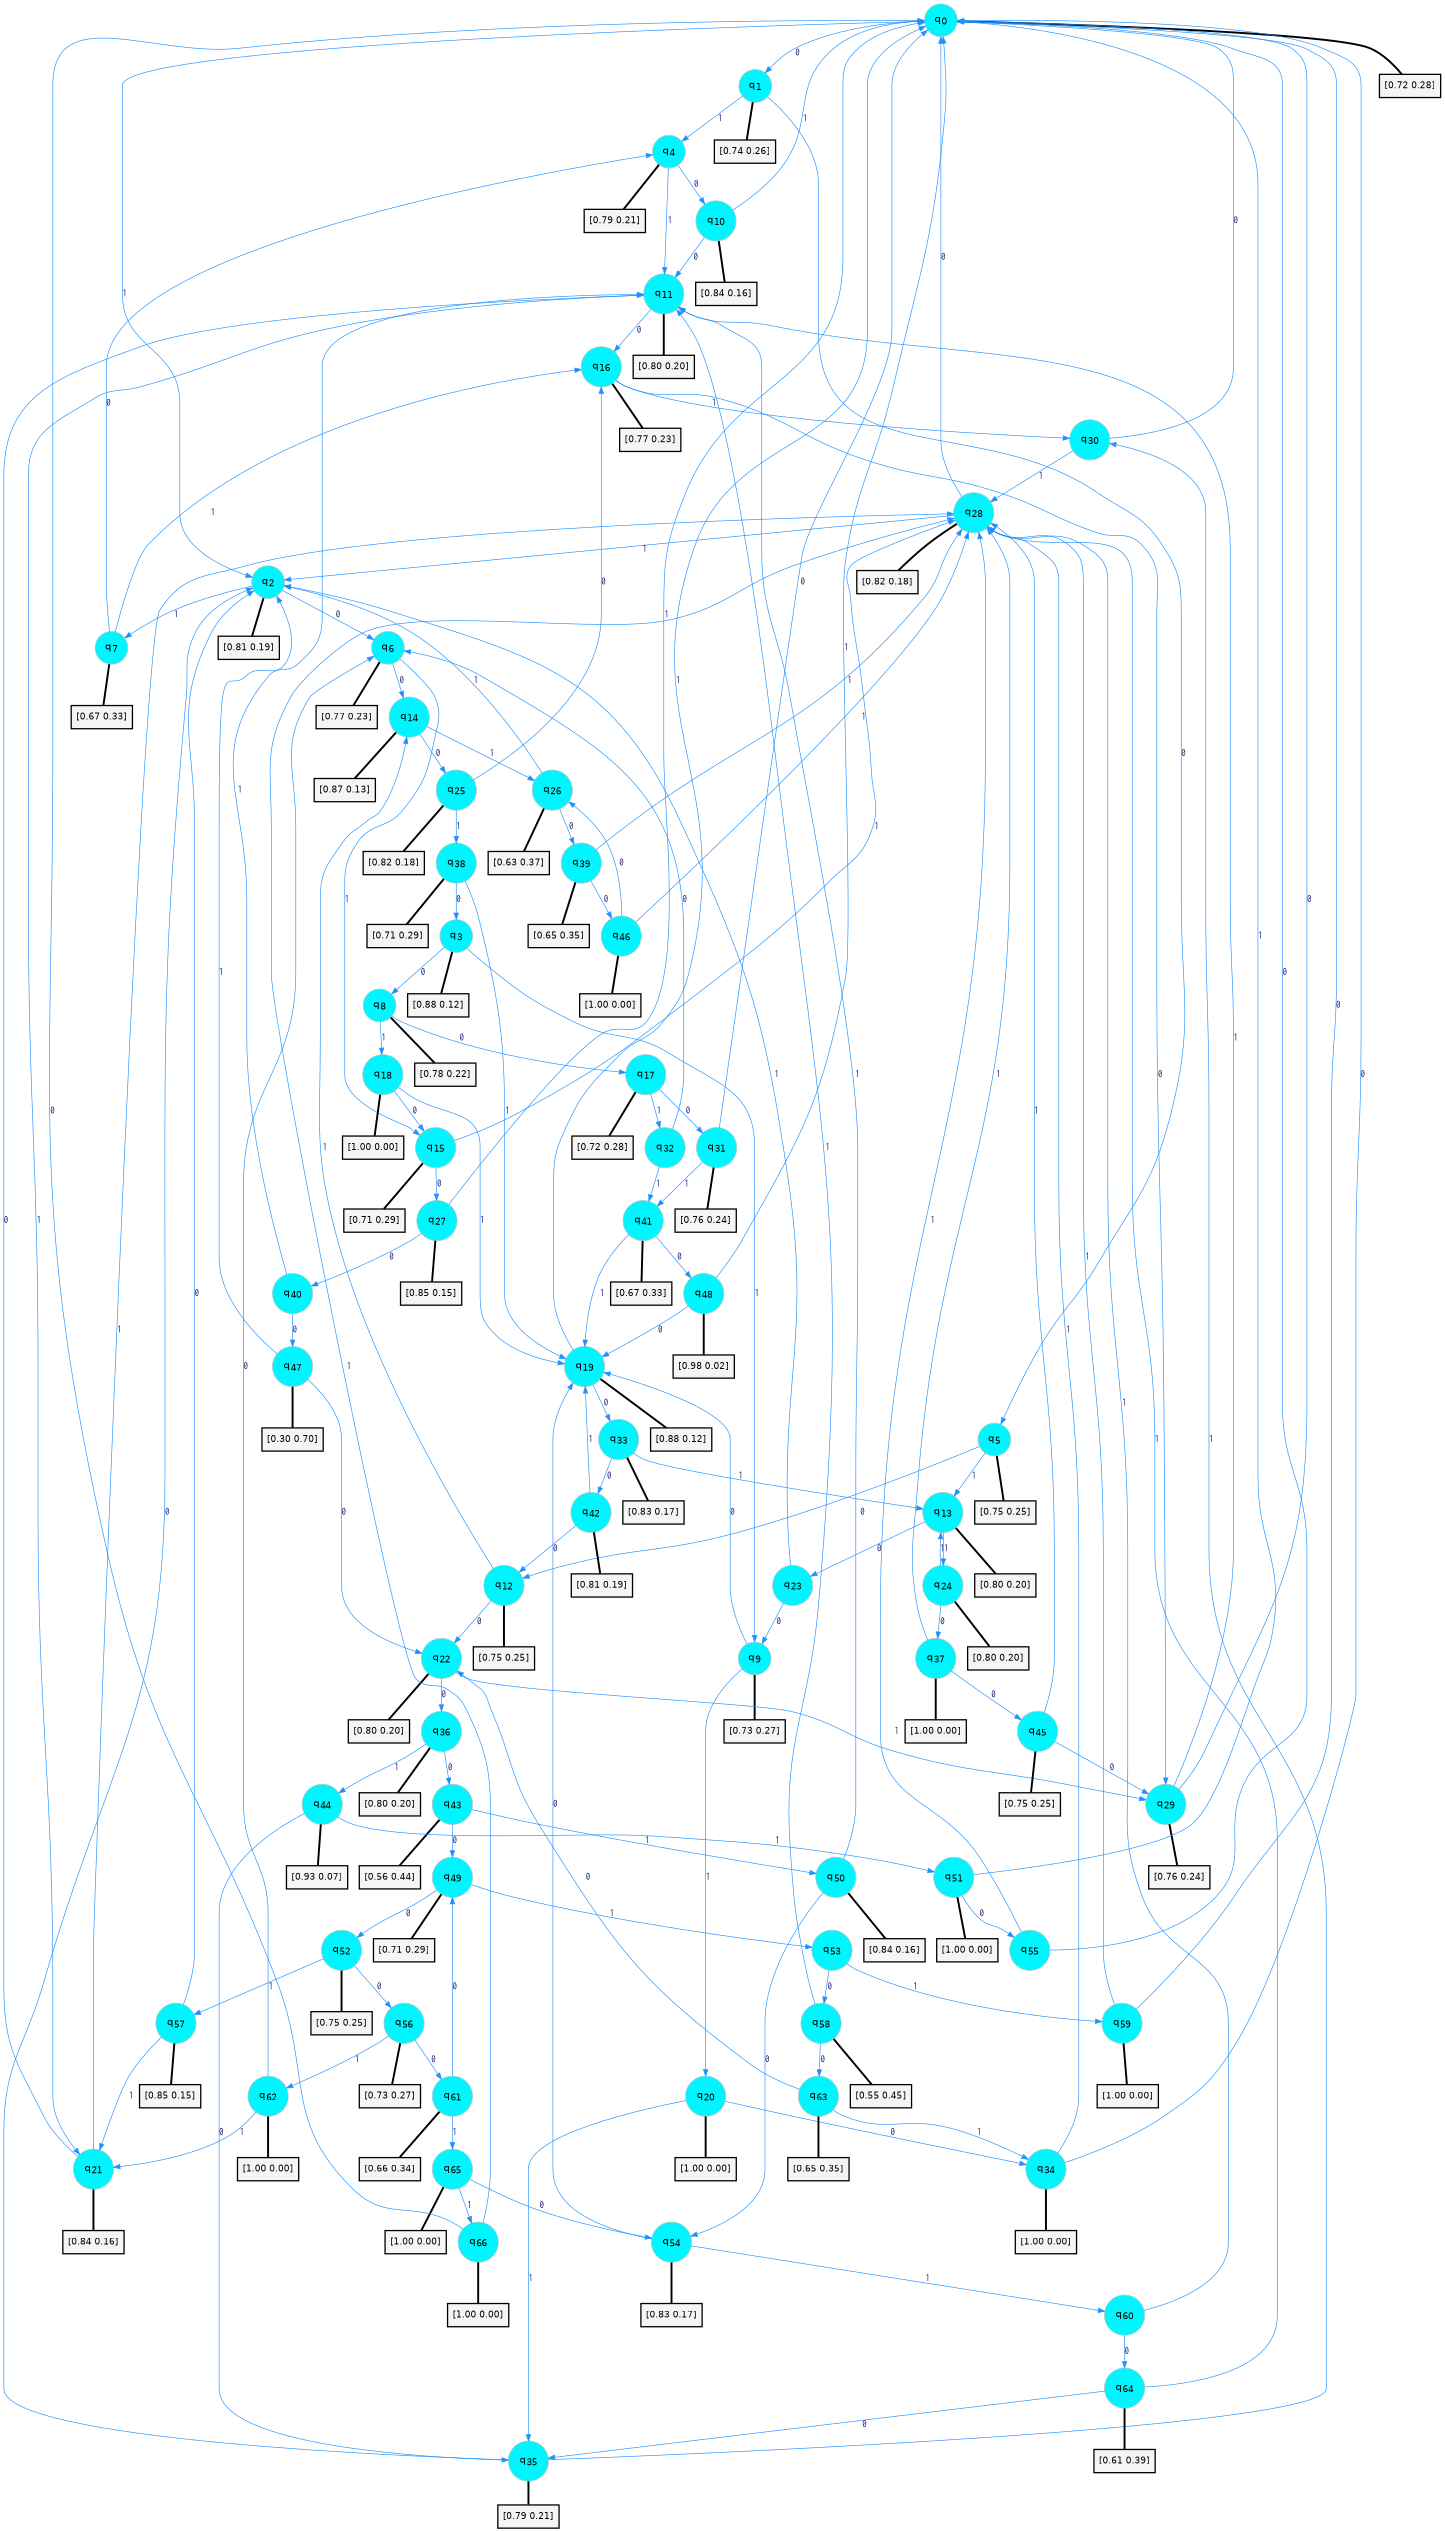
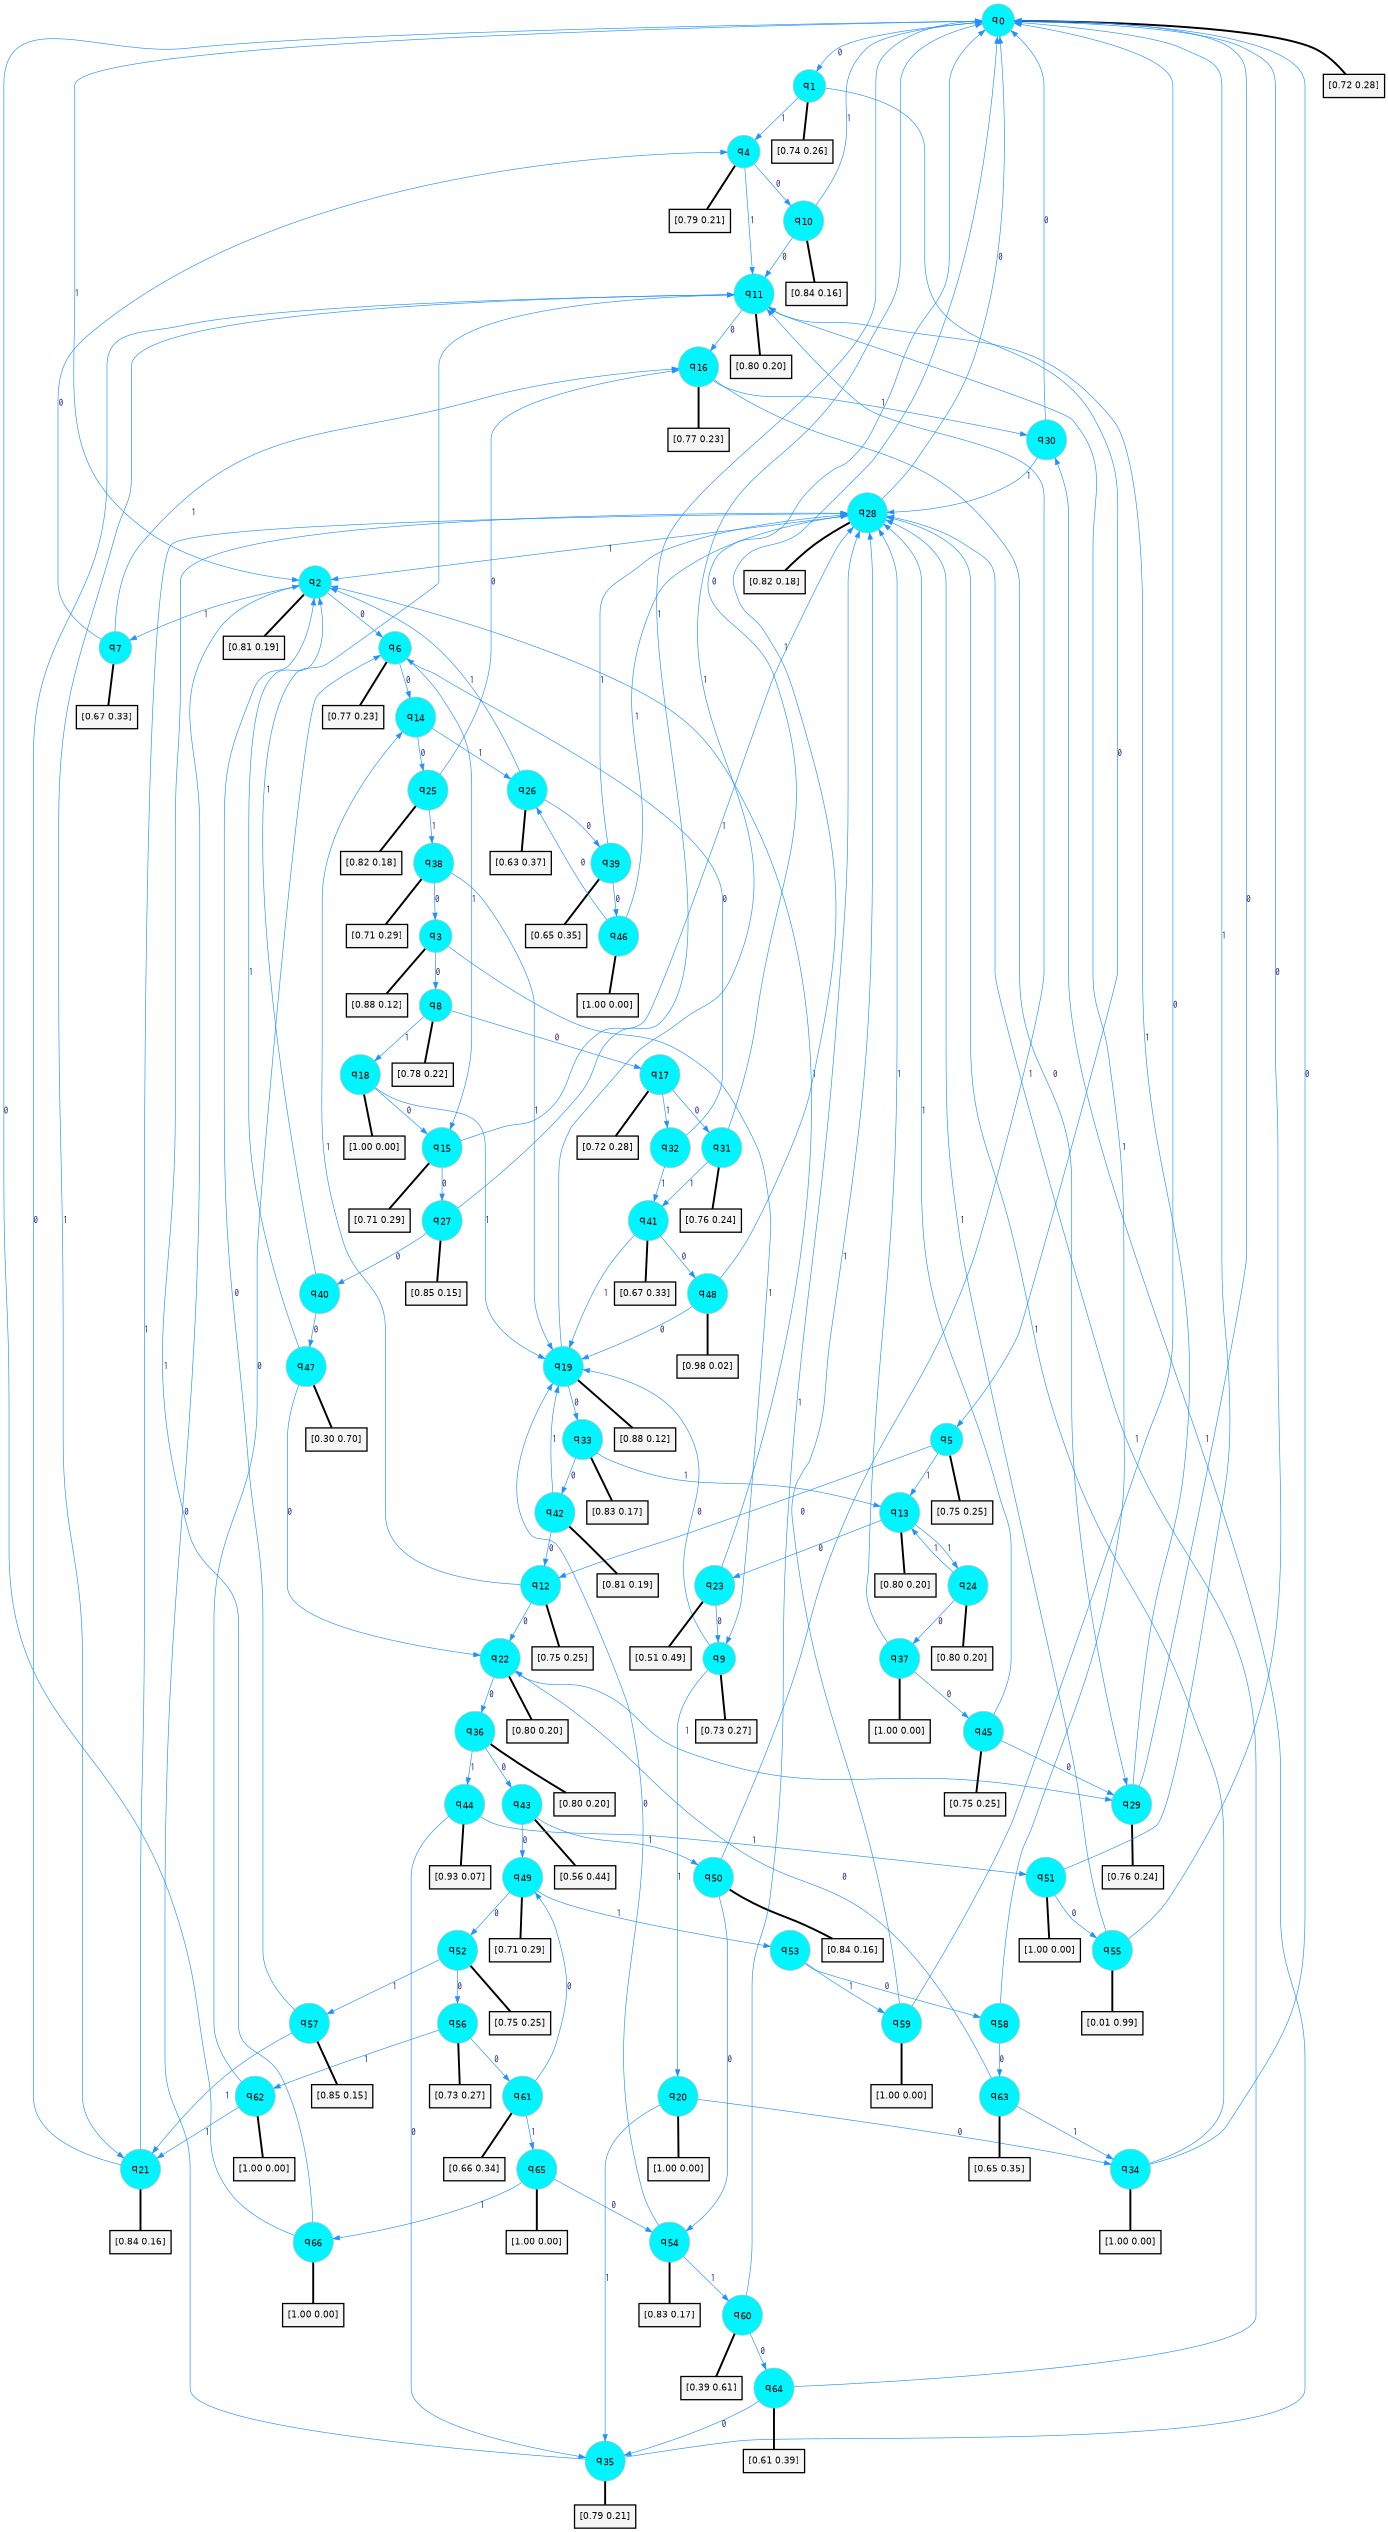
(345, 790) -> none
none -> (661, 1658)
none -> (1112, 2023)
(881, 2096) -> none
none -> (711, 2388)
